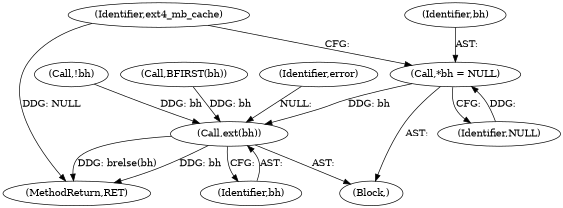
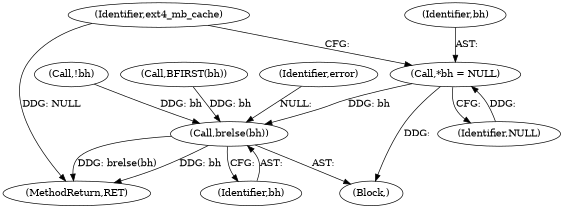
(229, 134) -> (229, 134)
(418, 134) -> (418, 134)
